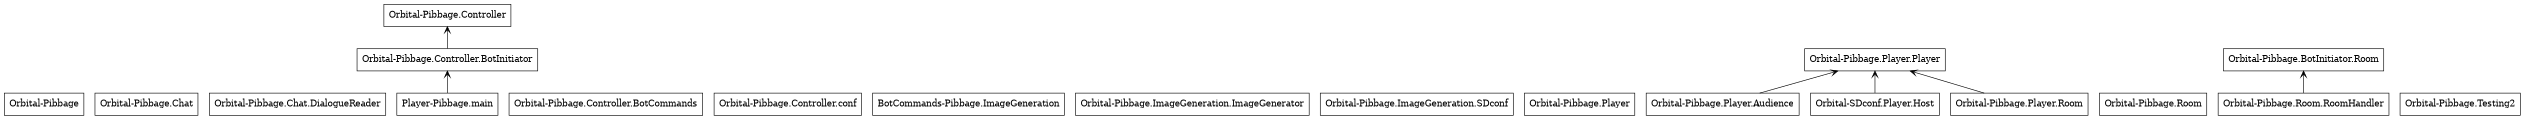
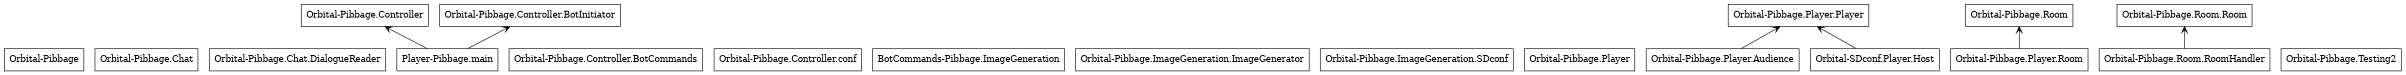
(447, 41) -> (409, 39)
(2304, 60) -> (2185, 15)
(1950, 83) -> (2019, 41)
